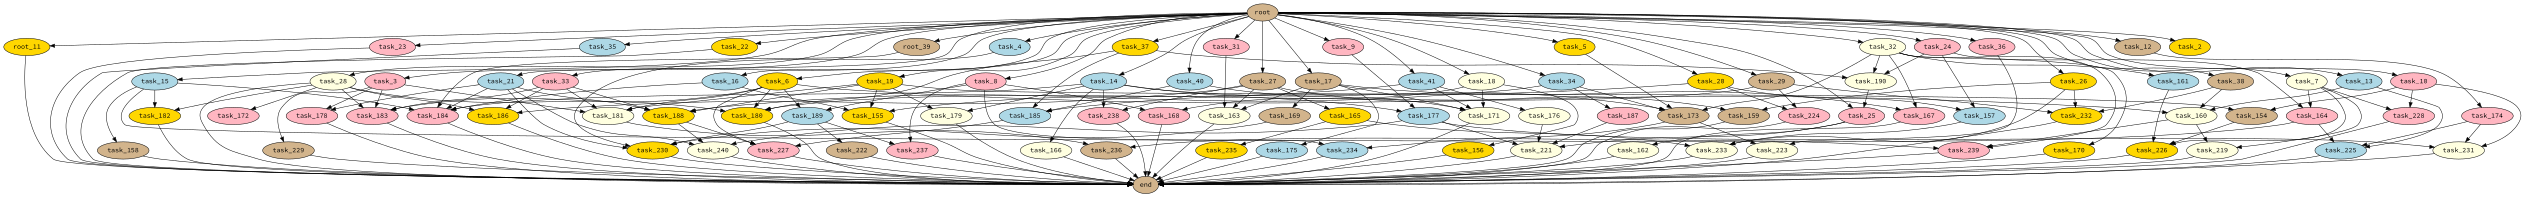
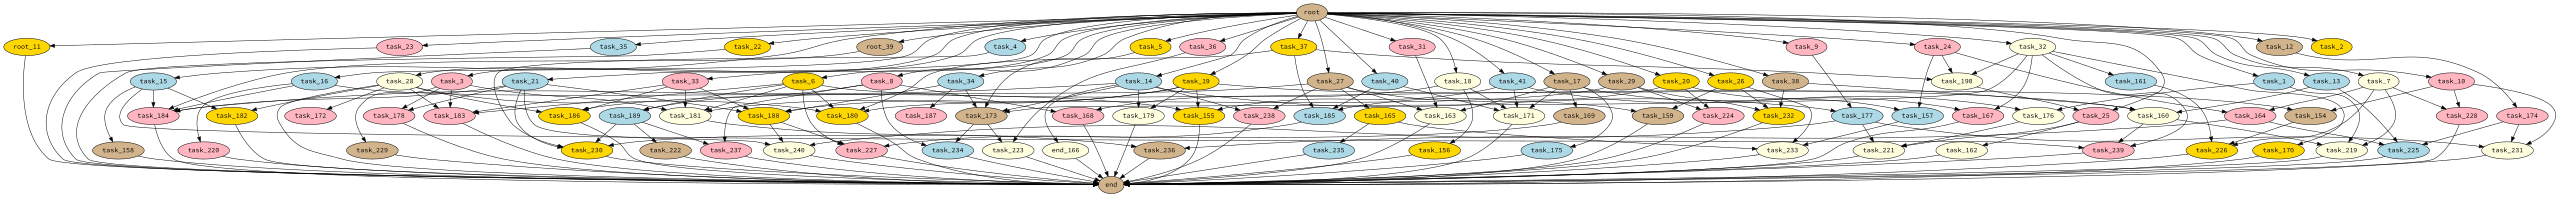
none -> (2274, 81)
(1587, 130) -> none
none -> (204, 150)
(1046, 150) -> (1066, 150)
(1221, 150) -> (1329, 150)
